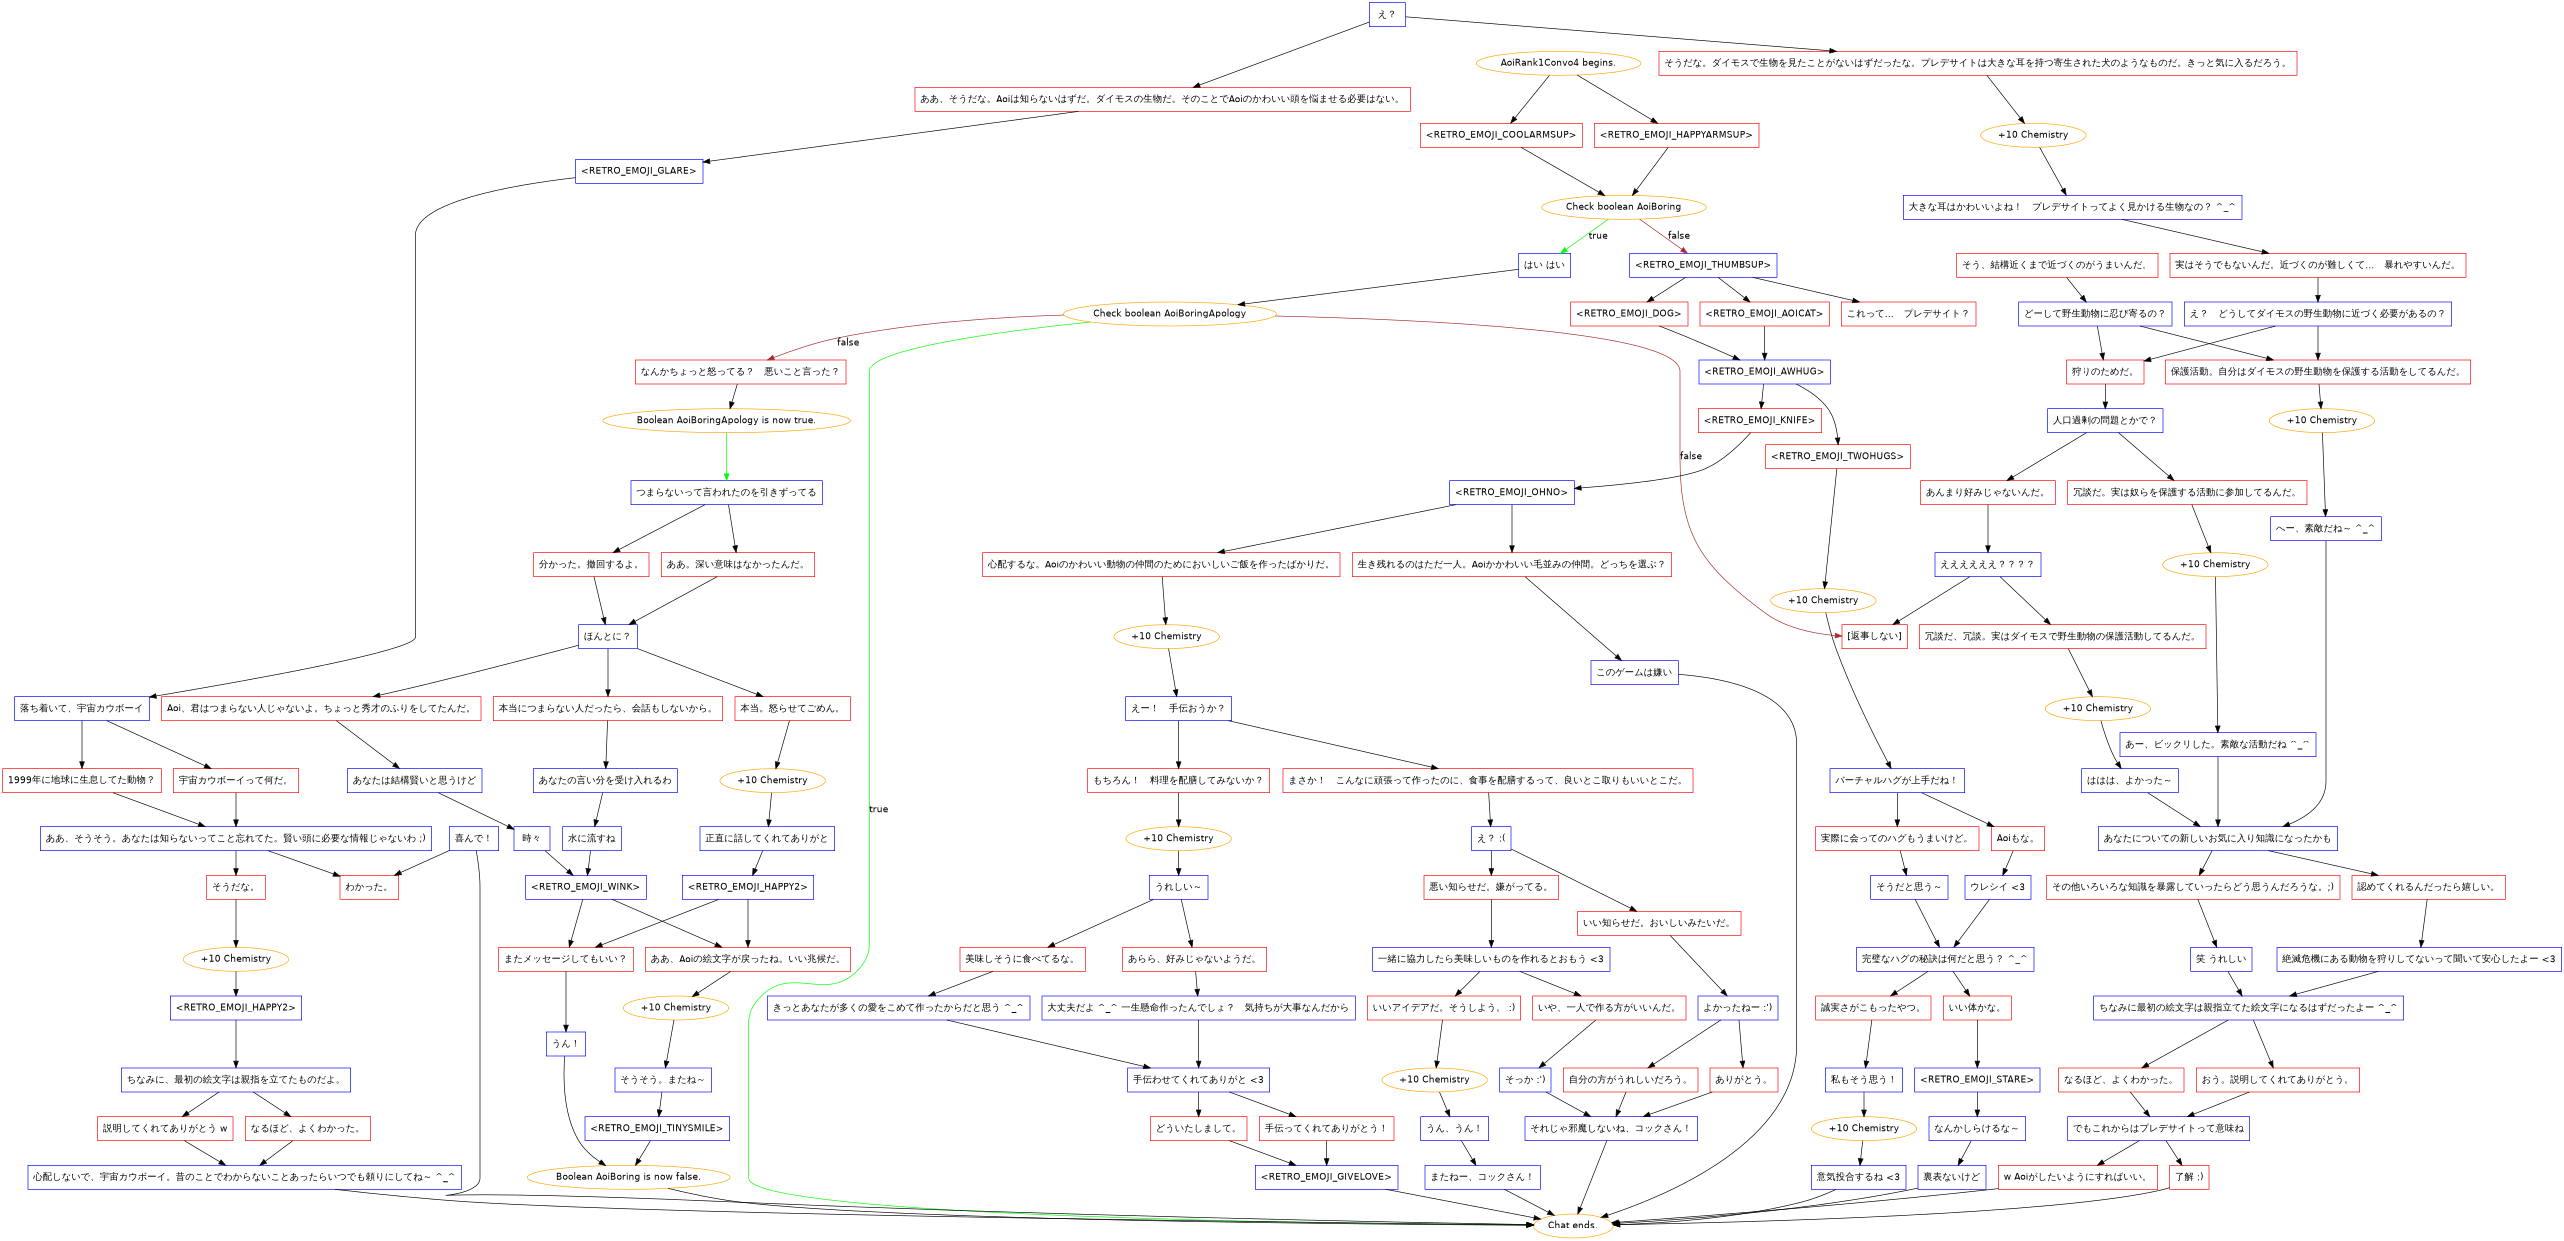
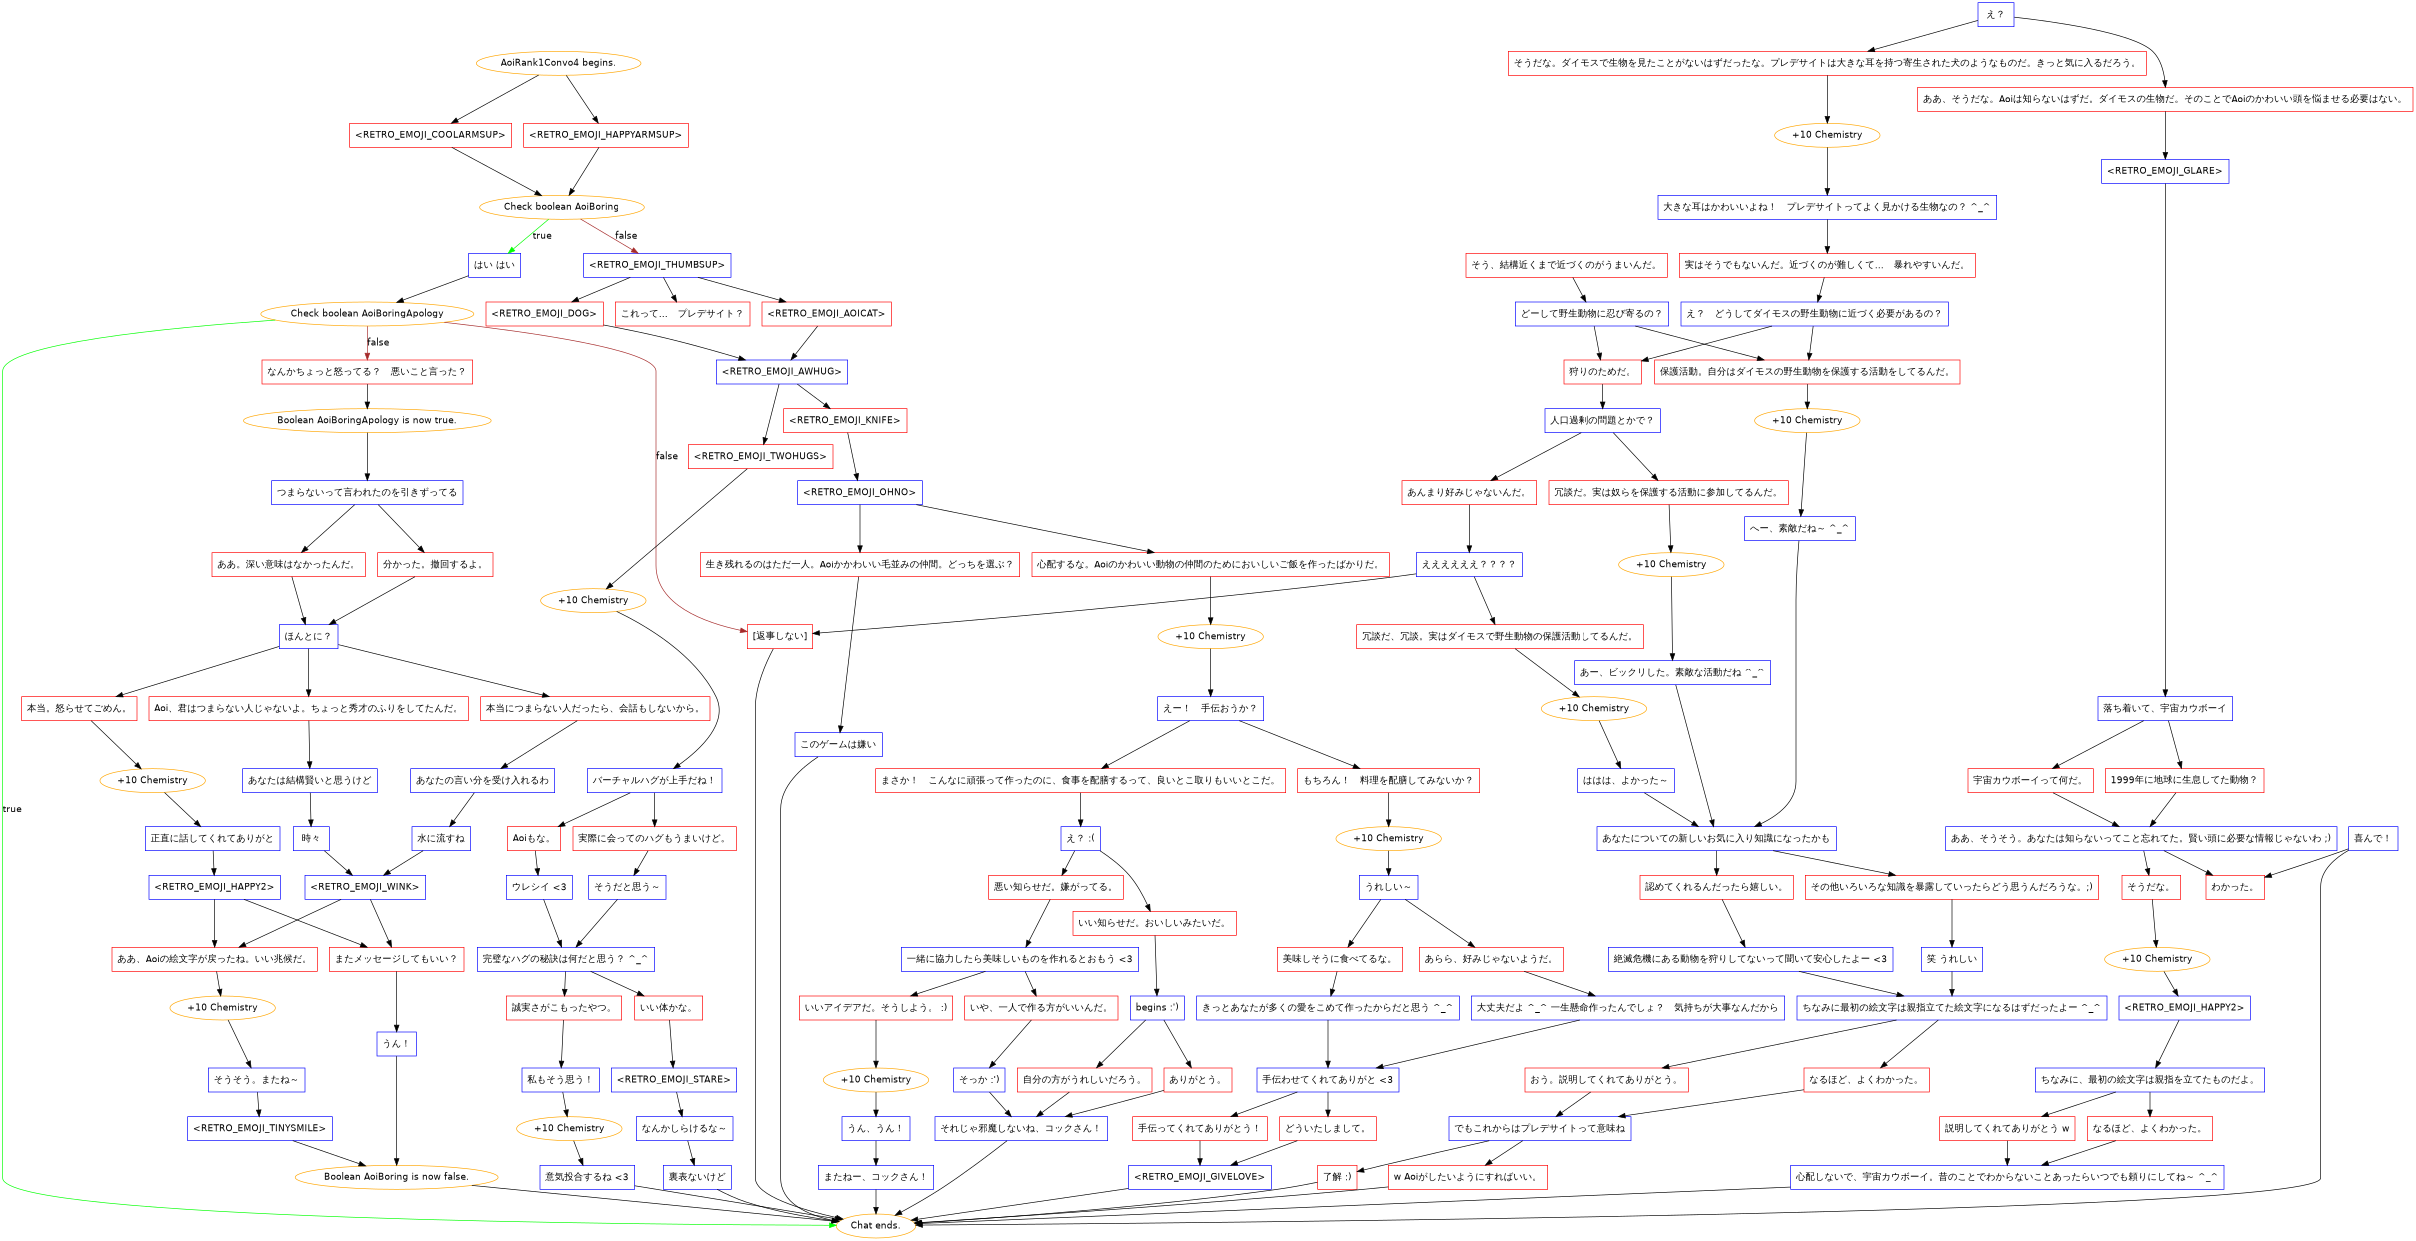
(727, 453) -> (367, 453)
none -> (755, 959)
(1738, 1008) -> (1157, 1008)
